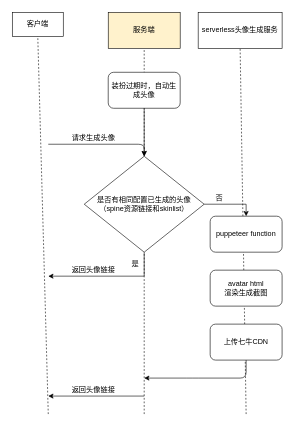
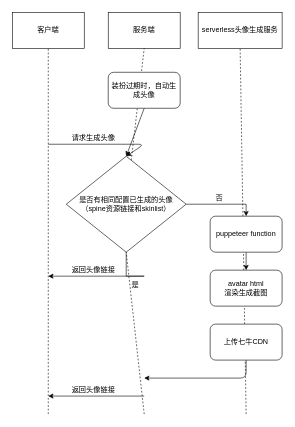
(38, 24) -> (48, 30)
(144, 30) -> (144, 30)
(144, 204) -> (126, 204)
(135, 264) -> (135, 285)
none -> (246, 264)
